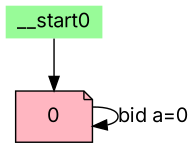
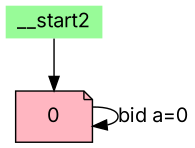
(54, 22) -> (54, 22)
